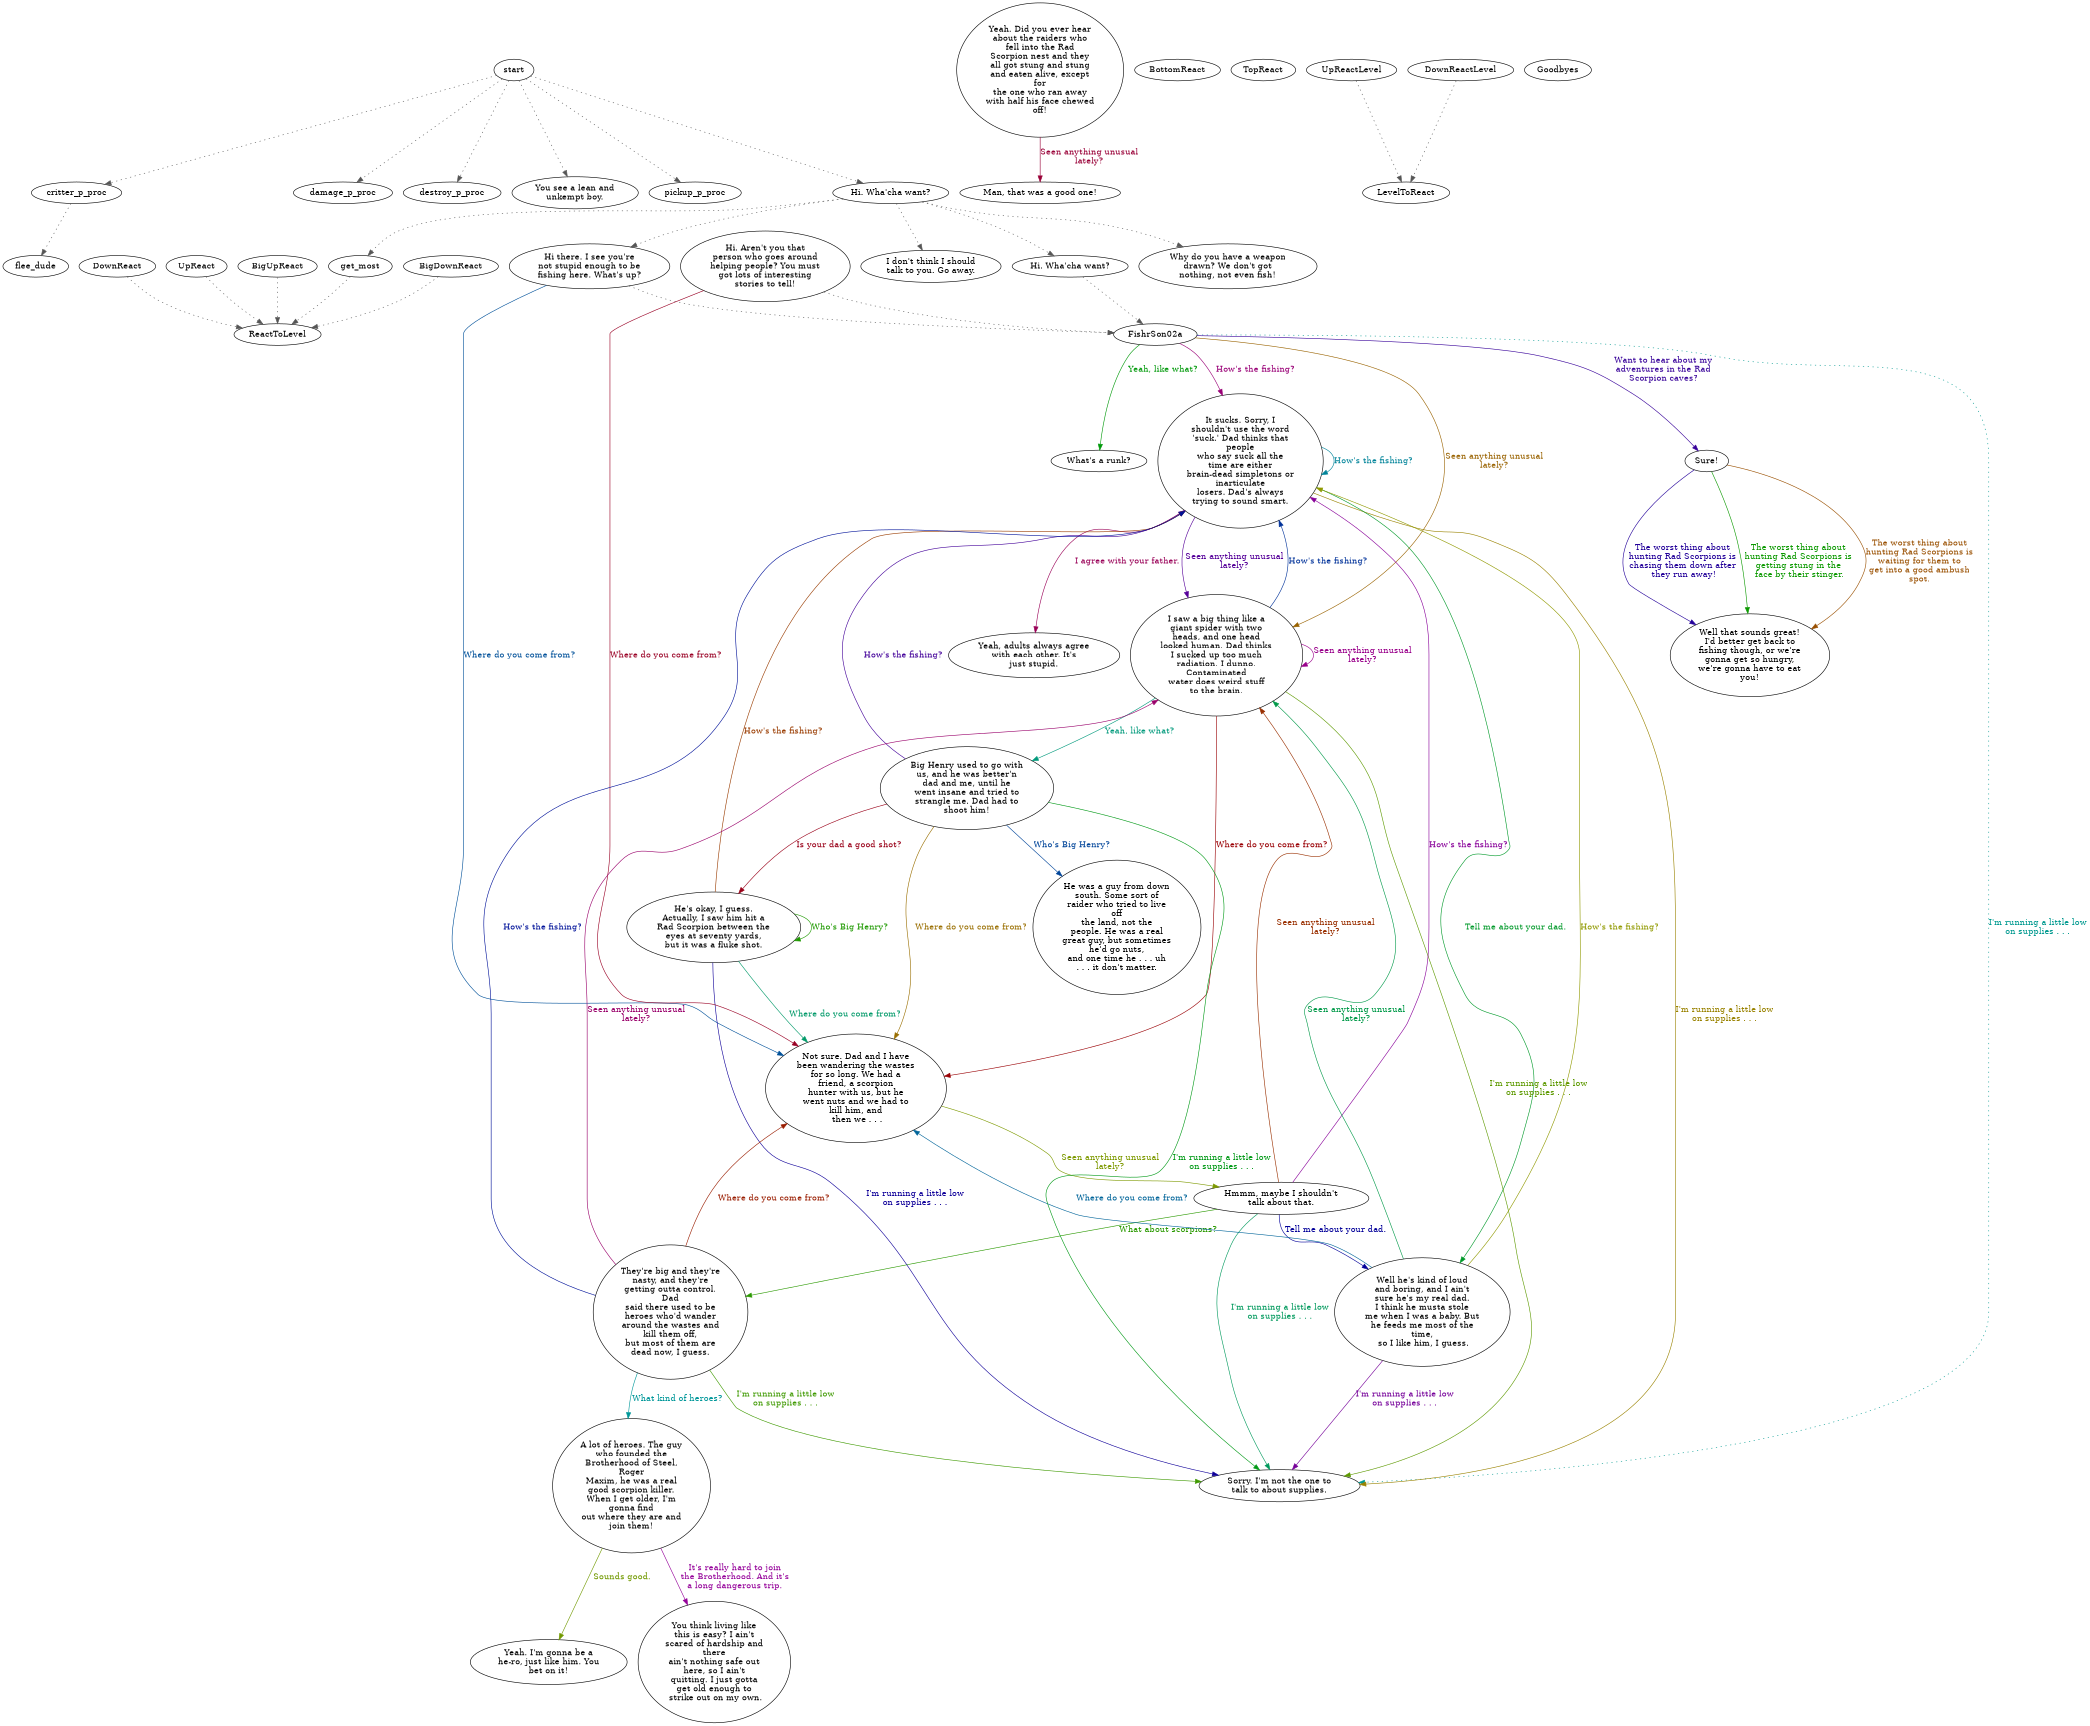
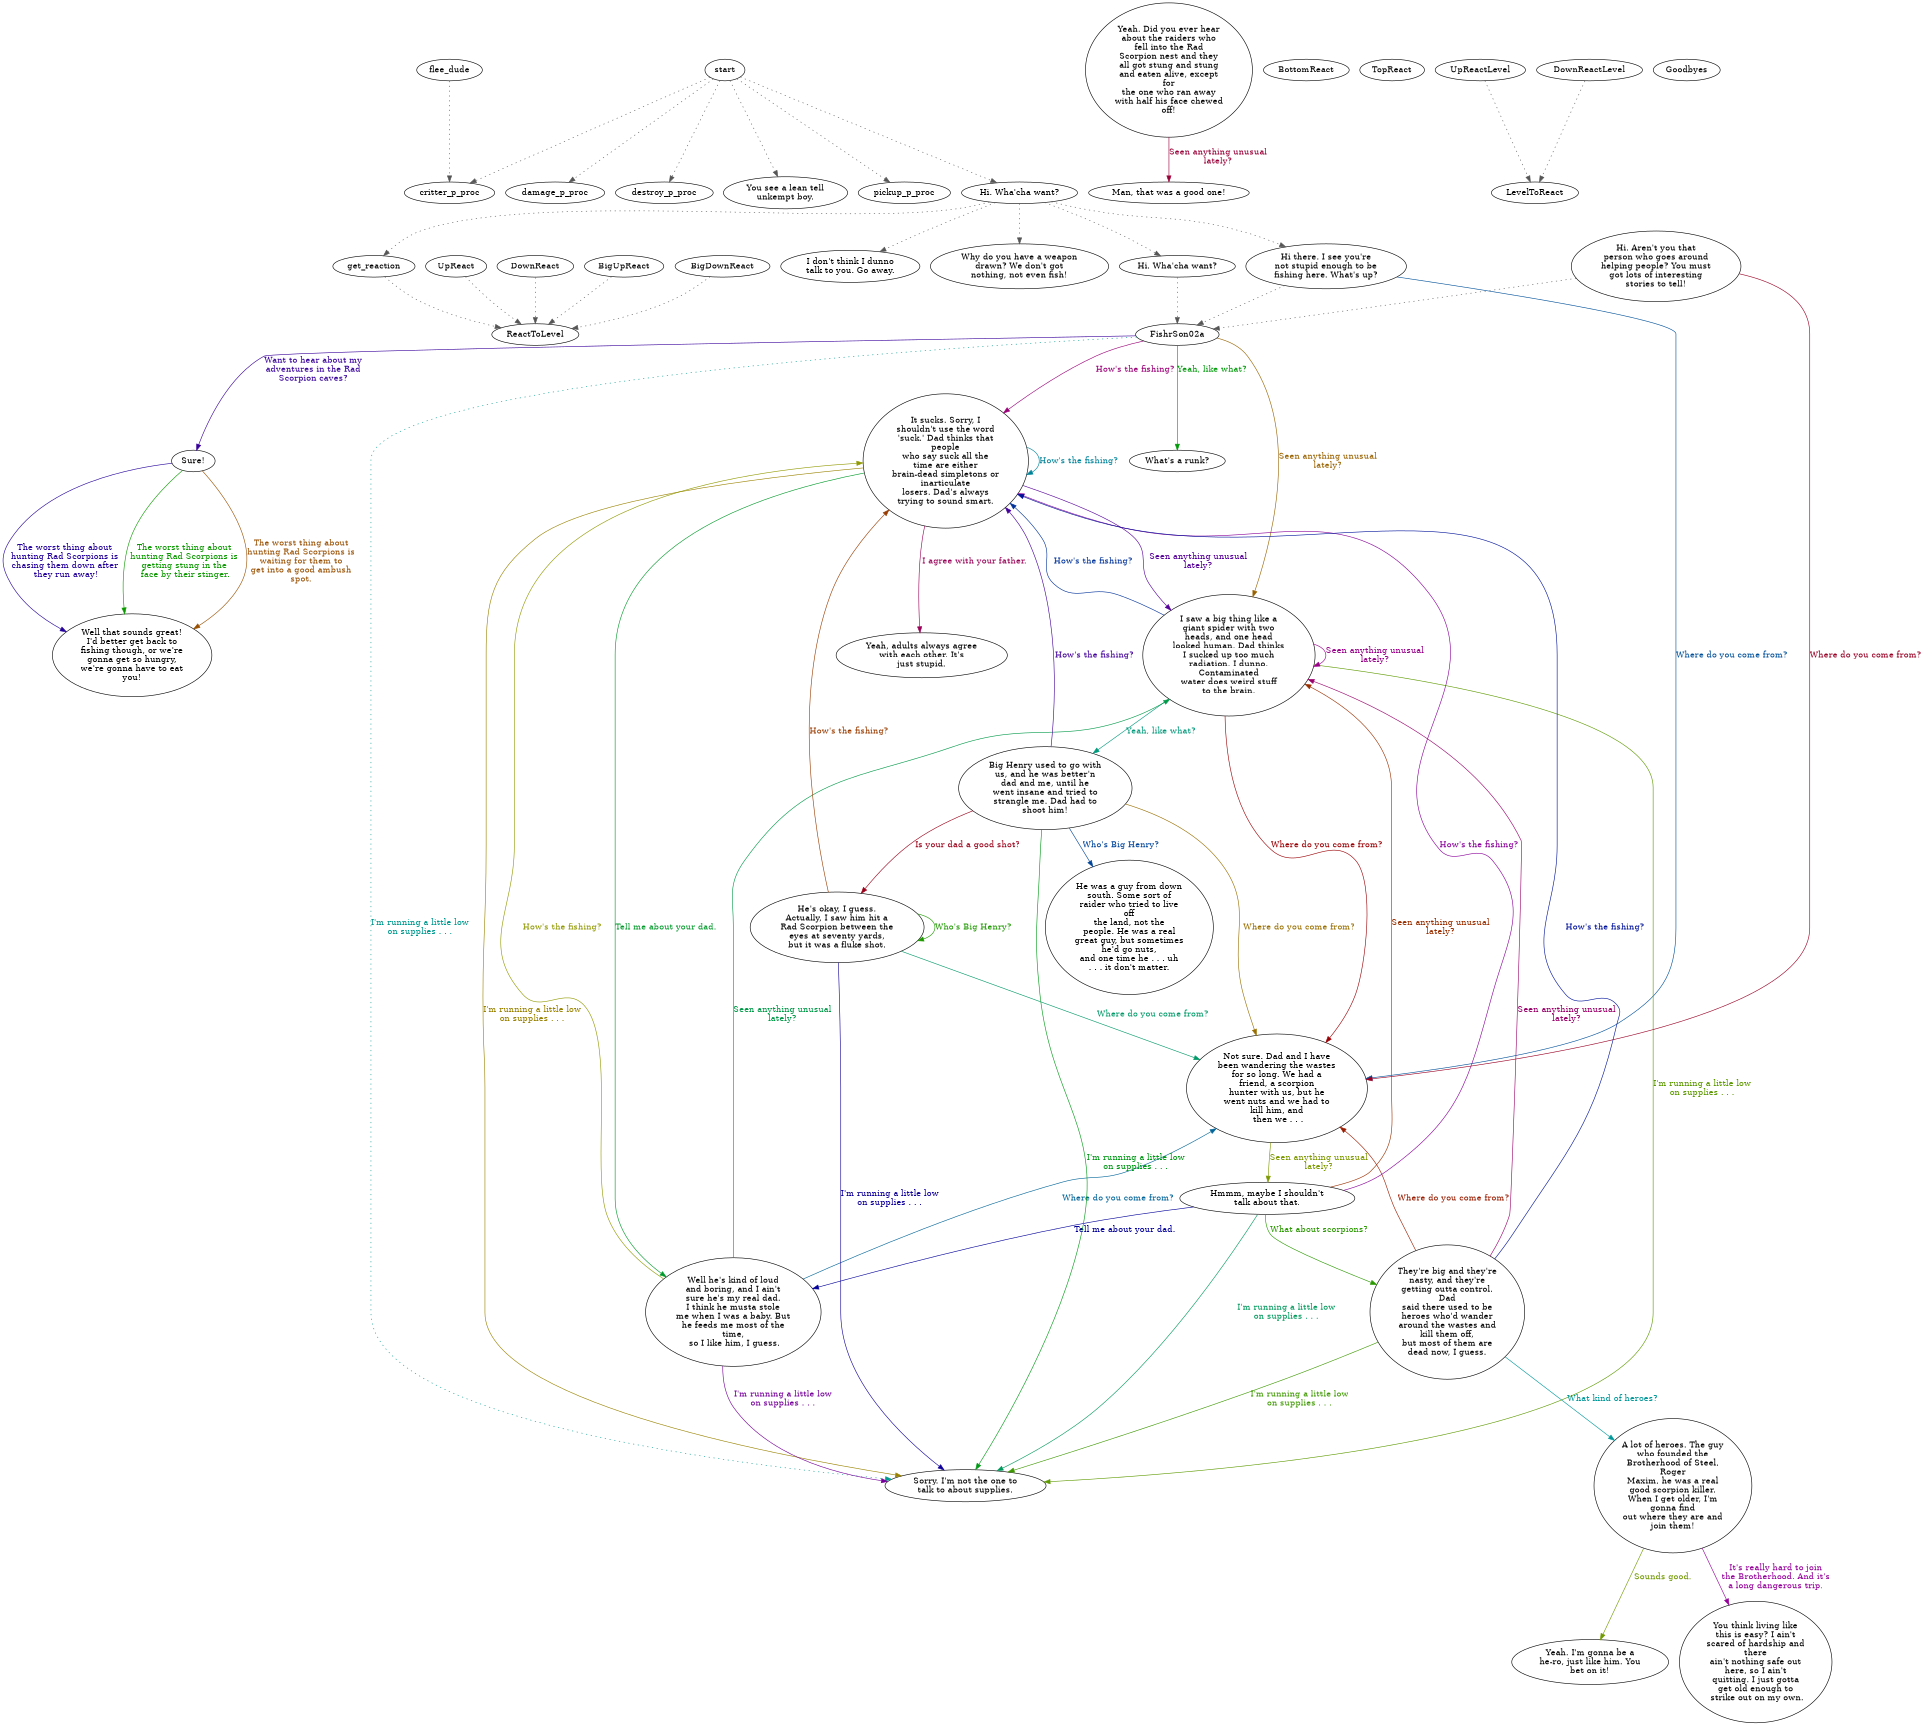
(575, 193) -> (786, 193)
(58, 227) -> (450, 128)
(360, 266) -> (374, 266)
(931, 266) -> (850, 266)
